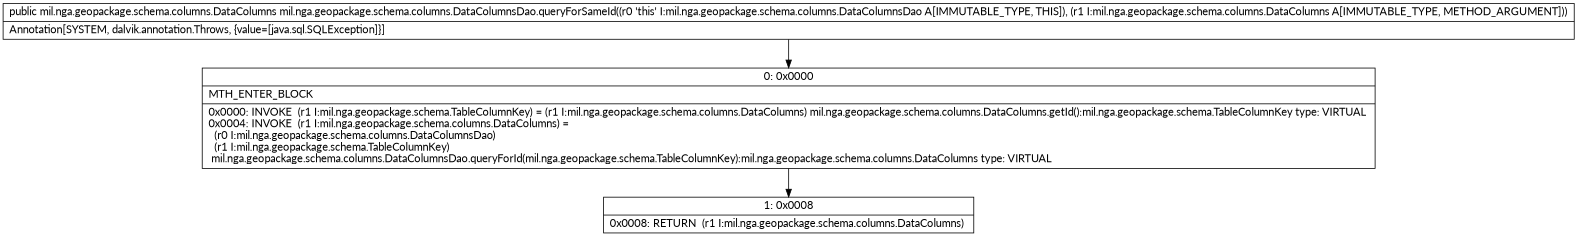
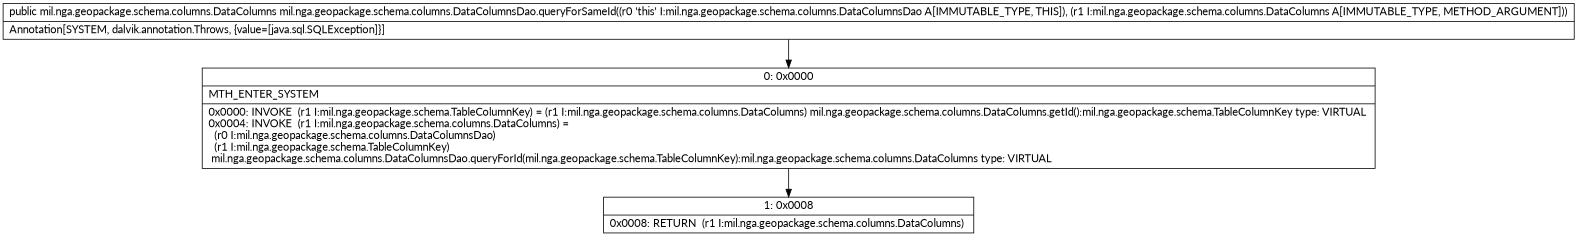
(261, 94) -> (264, 94)
